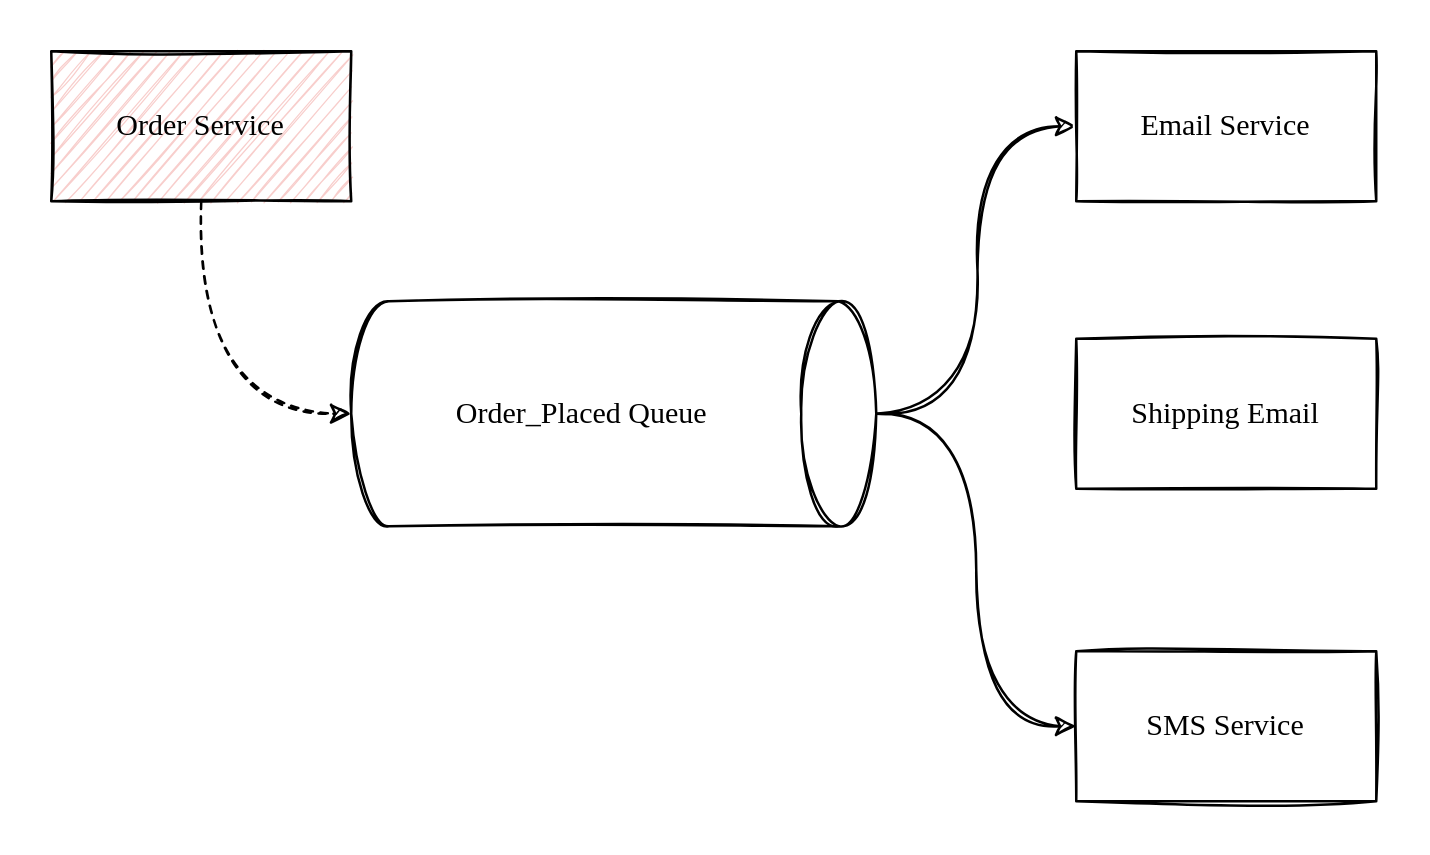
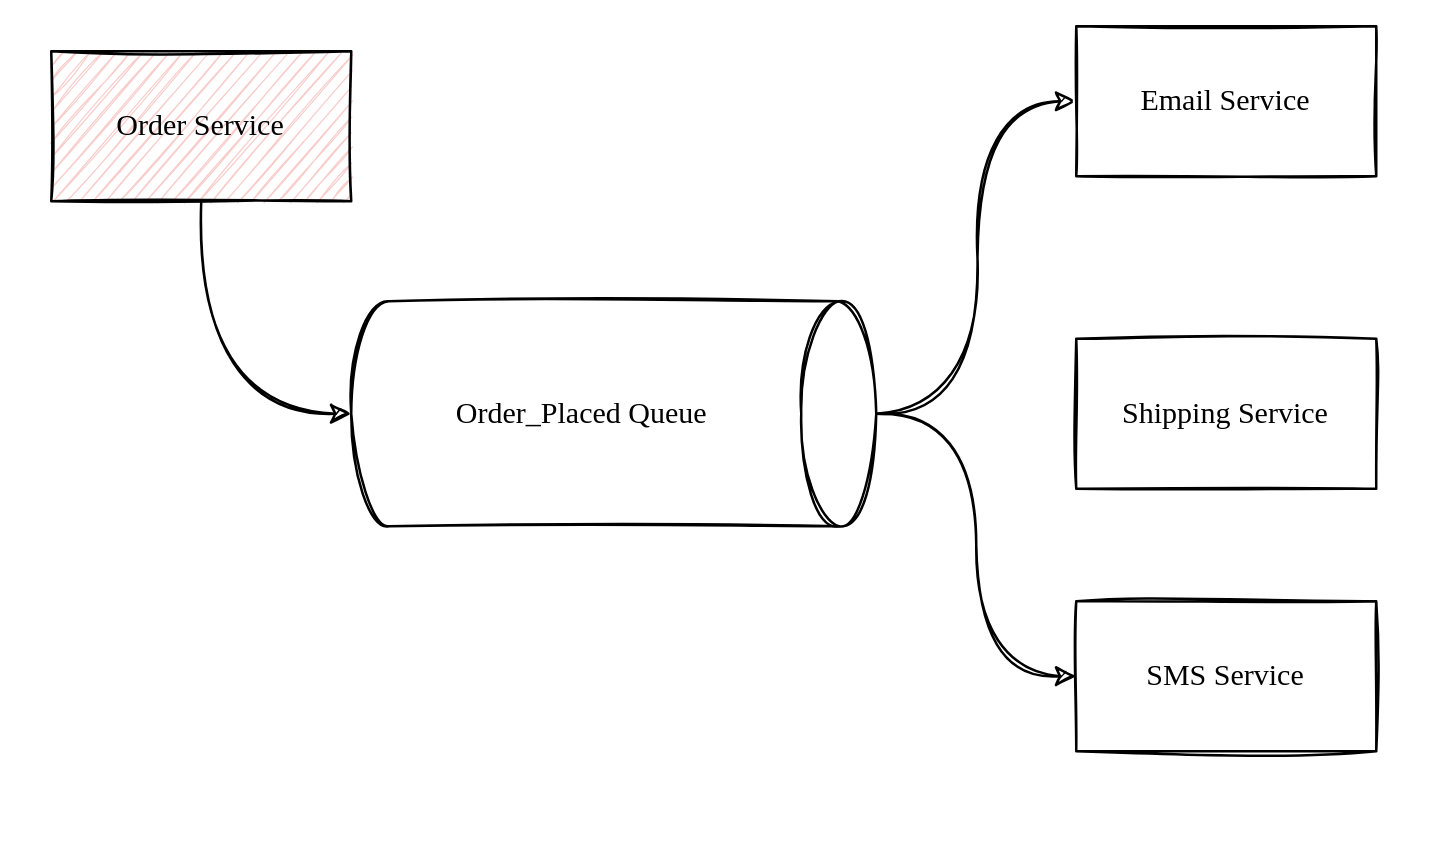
(1226, 126) -> (1226, 101)
(261, 389) -> (261, 389)
(1226, 414) -> (1226, 414)
(1226, 726) -> (1226, 676)
